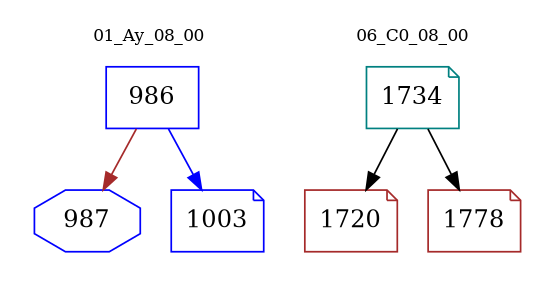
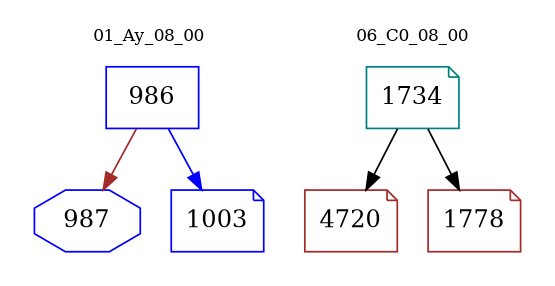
(351, 221) -> (351, 221)
